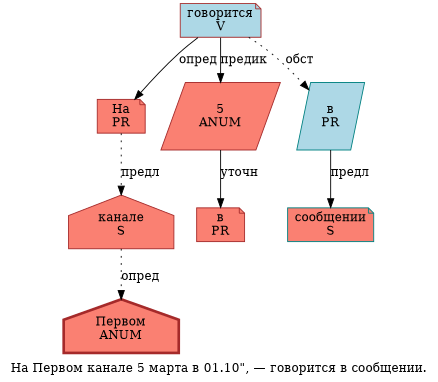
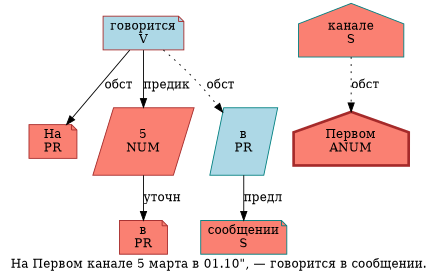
(198, 60) -> (119, 85)
(221, 116) -> (143, 141)
(121, 160) -> none
(121, 225) -> (351, 33)
(140, 277) -> (365, 85)
